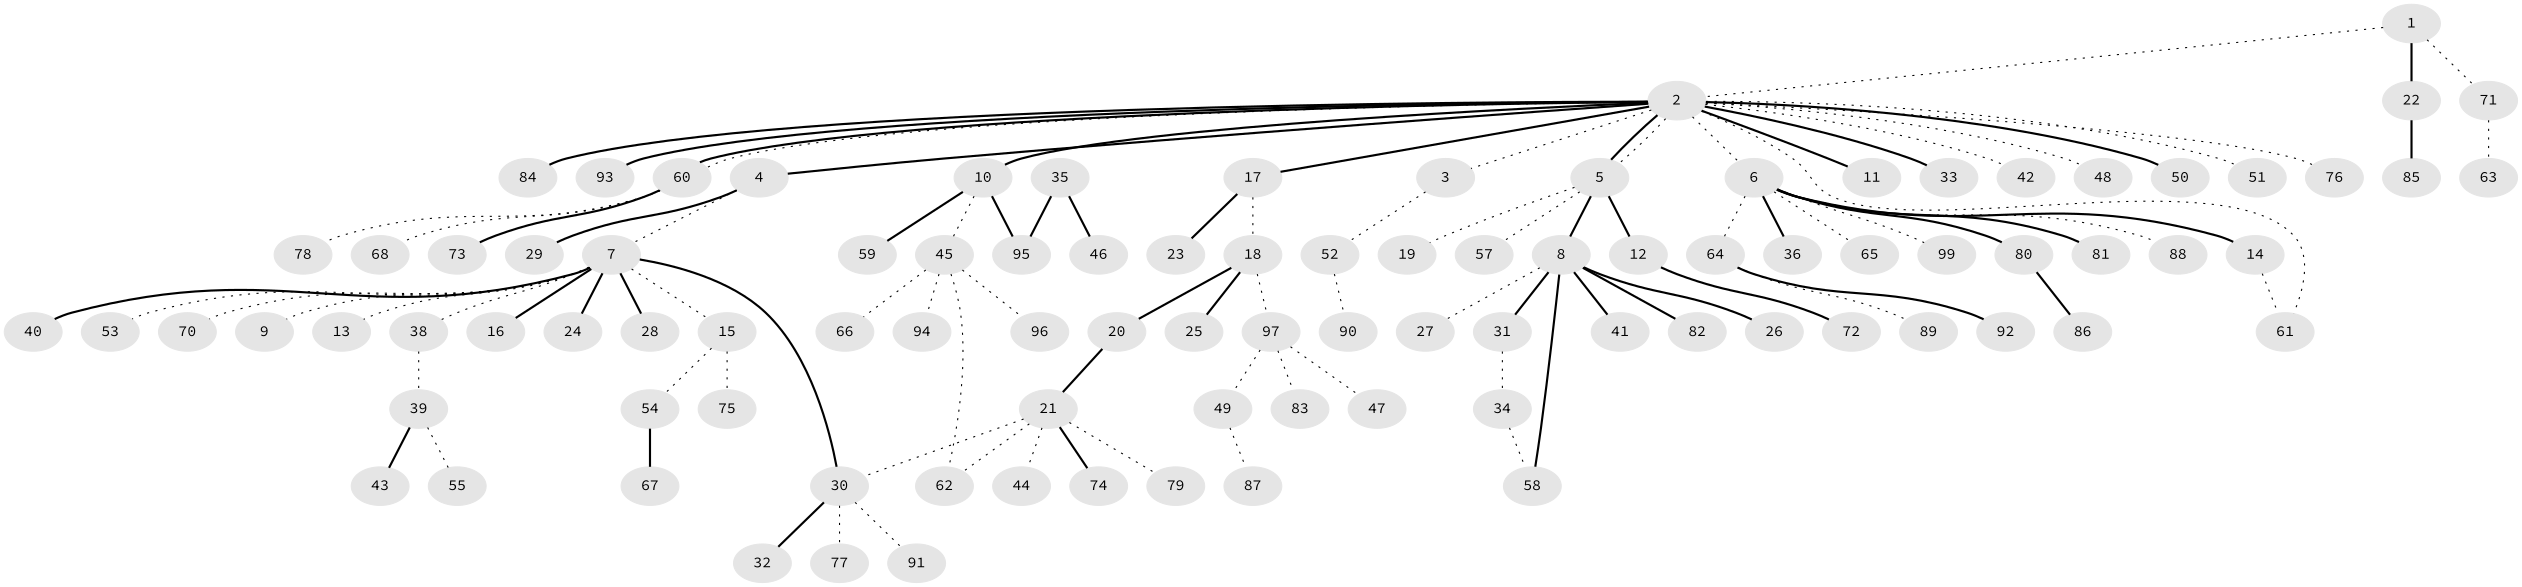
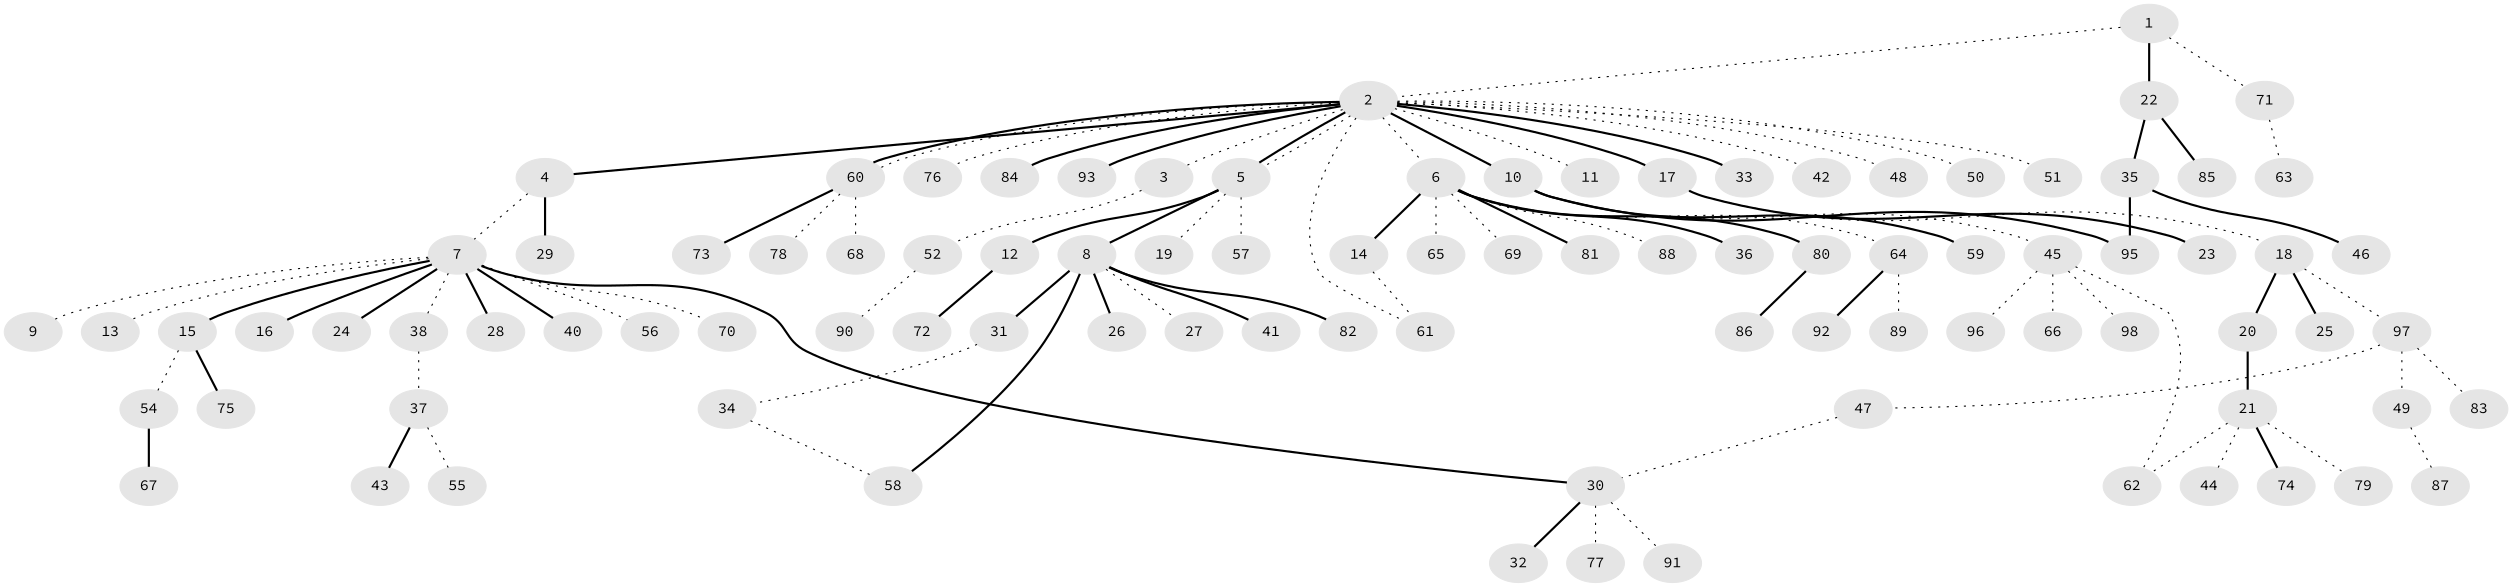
(2002, 128) -> (1678, 114)
(1775, 138) -> (1482, 134)
none -> (2139, 139)
(1947, 255) -> (1513, 255)
(669, 293) -> (318, 285)
(110, 332) -> (650, 332)
(922, 332) -> (2130, 332)
(727, 371) -> (207, 371)
(419, 409) -> (419, 409)
(944, 448) -> (1729, 448)
